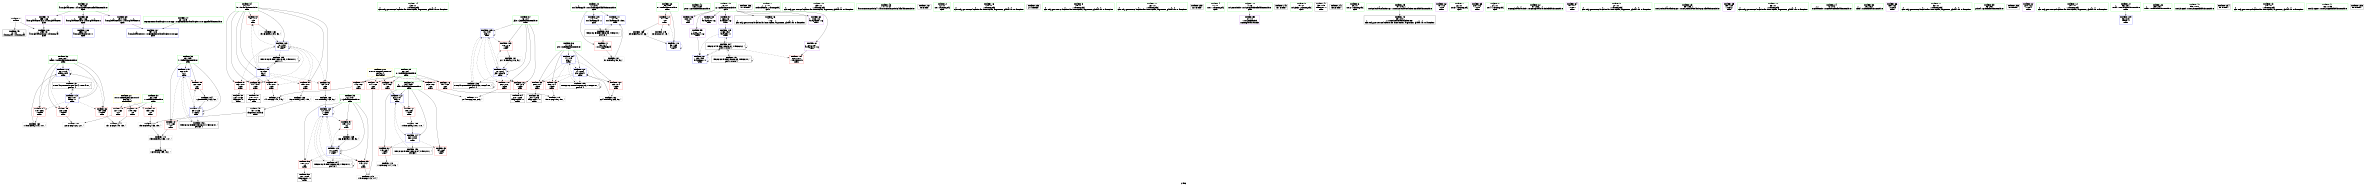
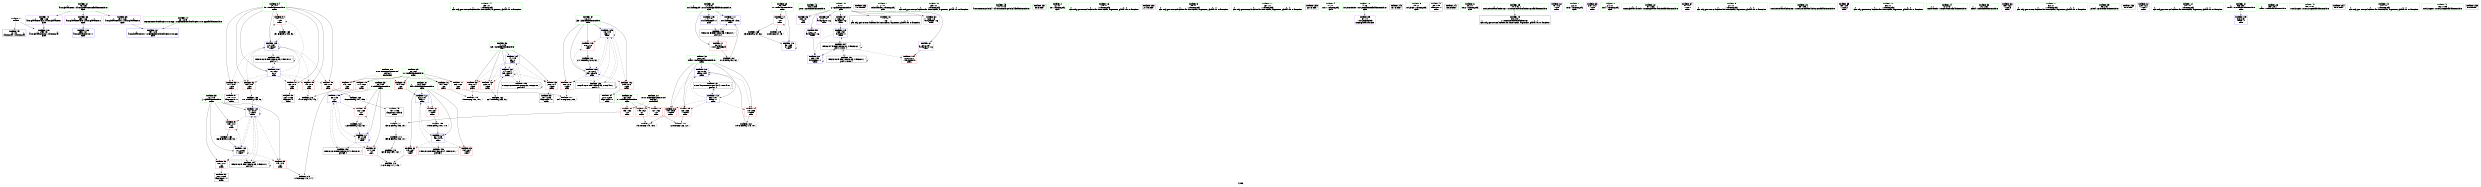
(165, 132) -> (382, 158)
